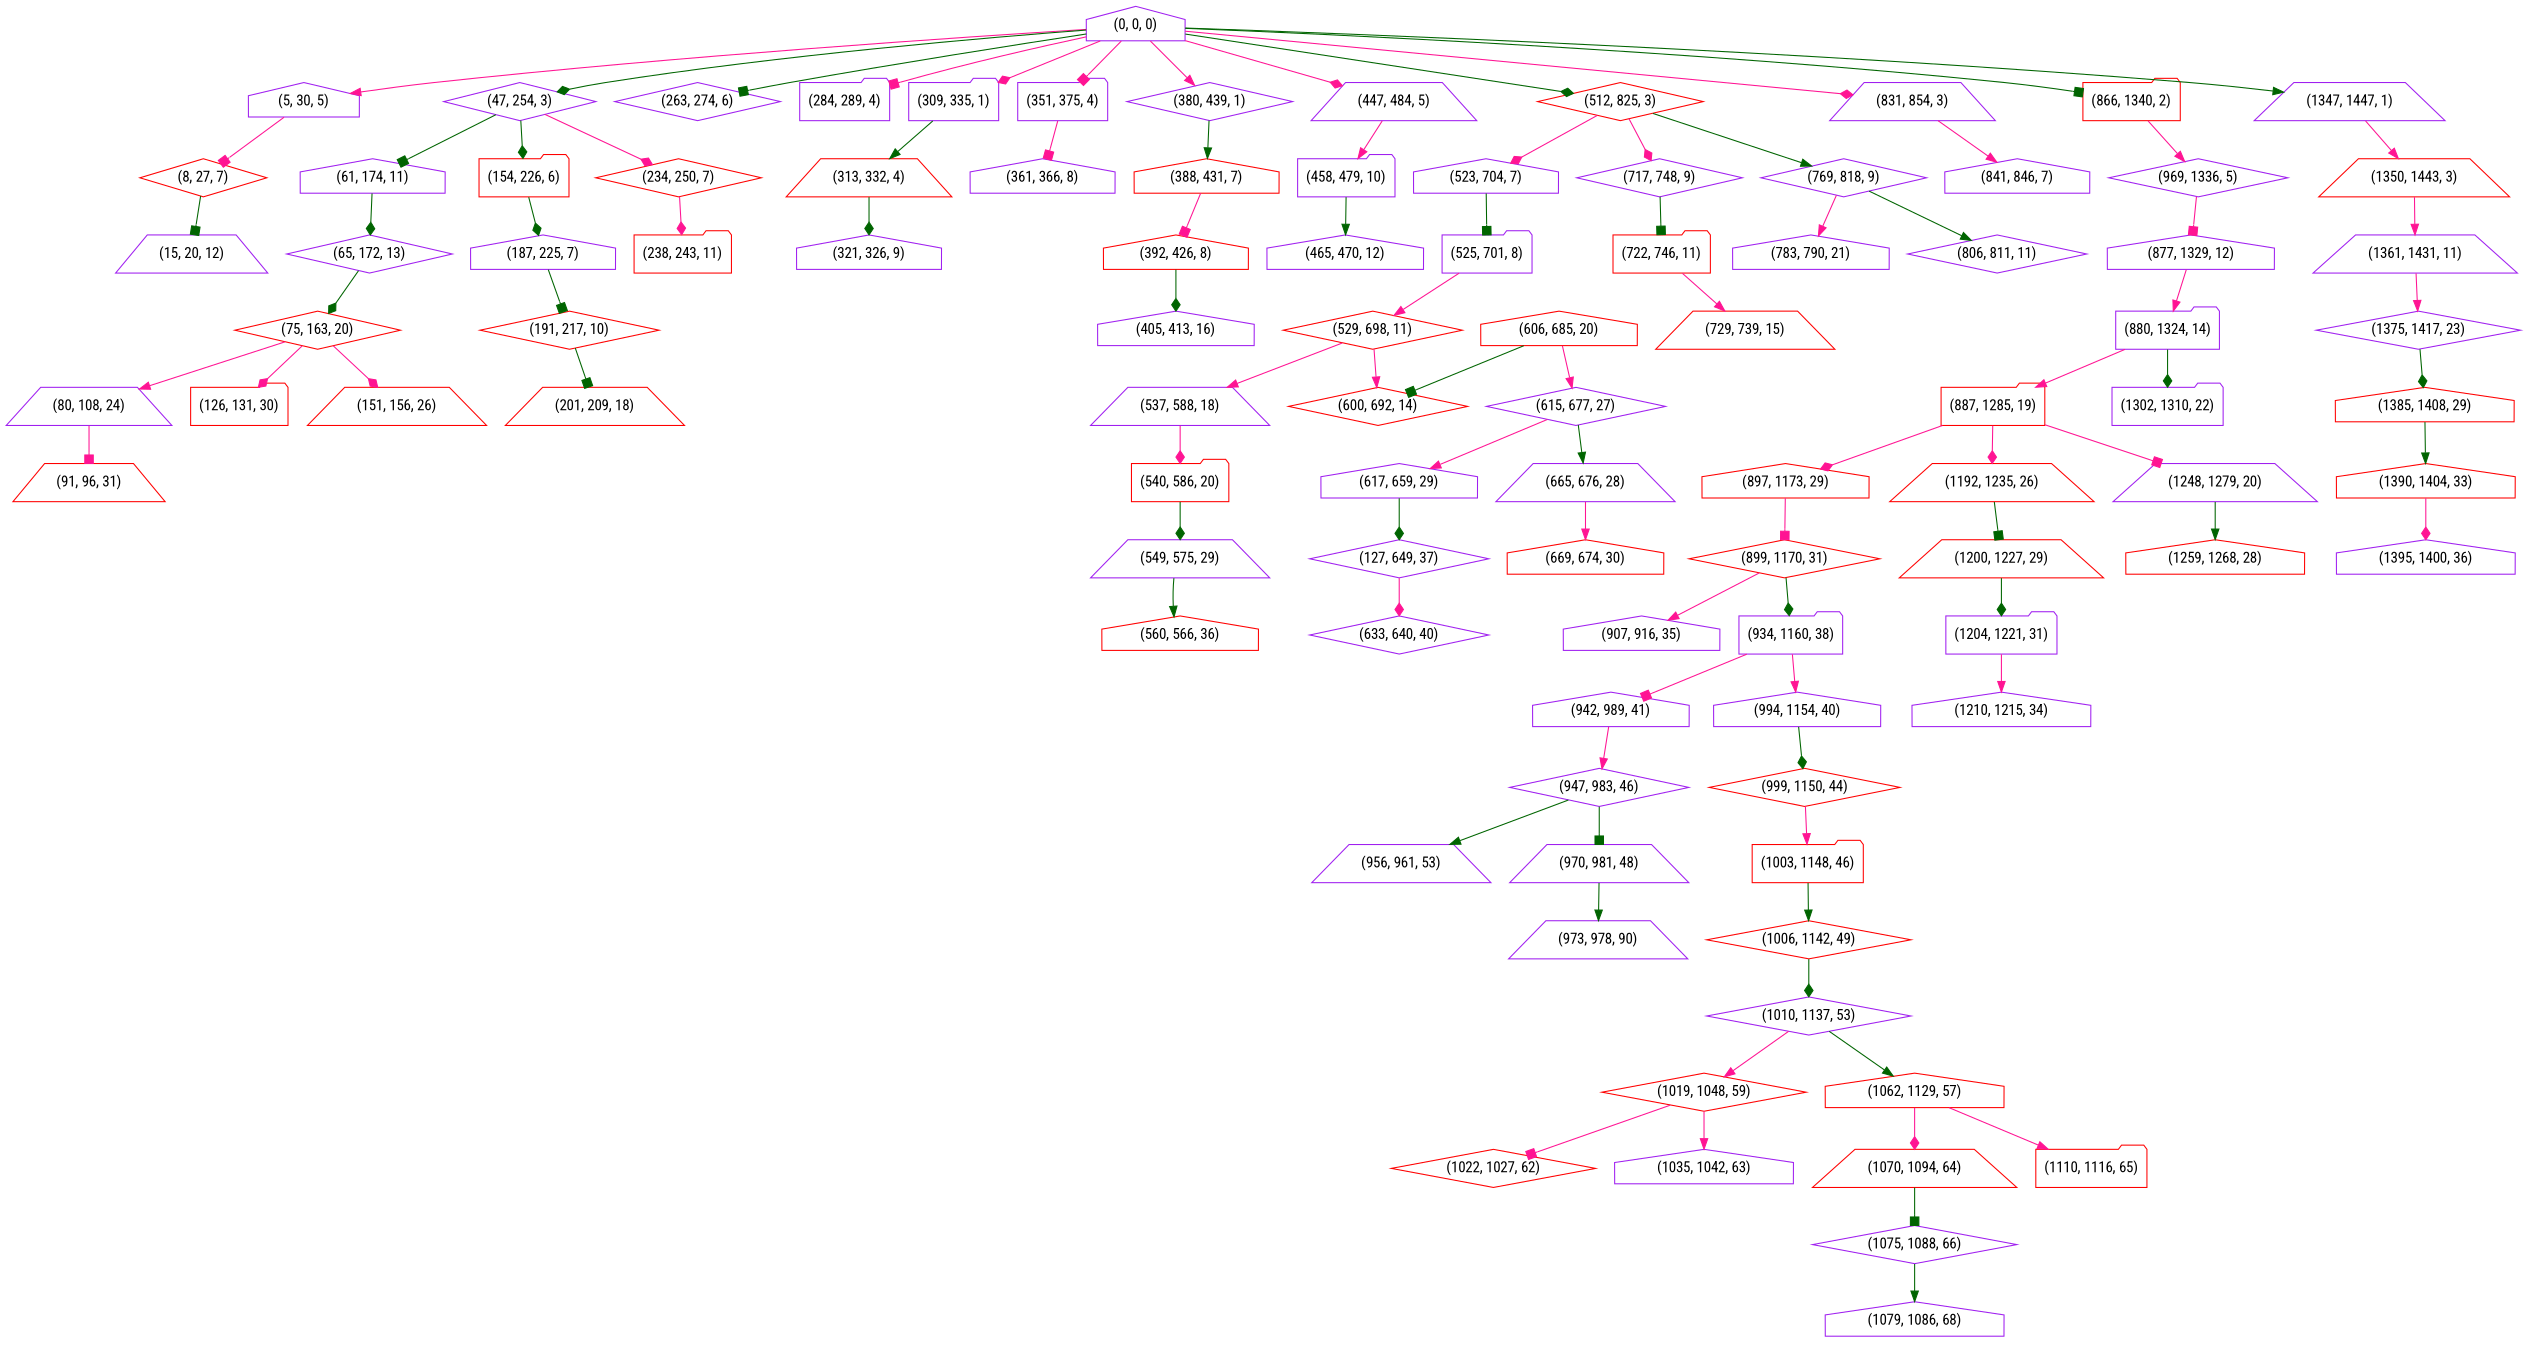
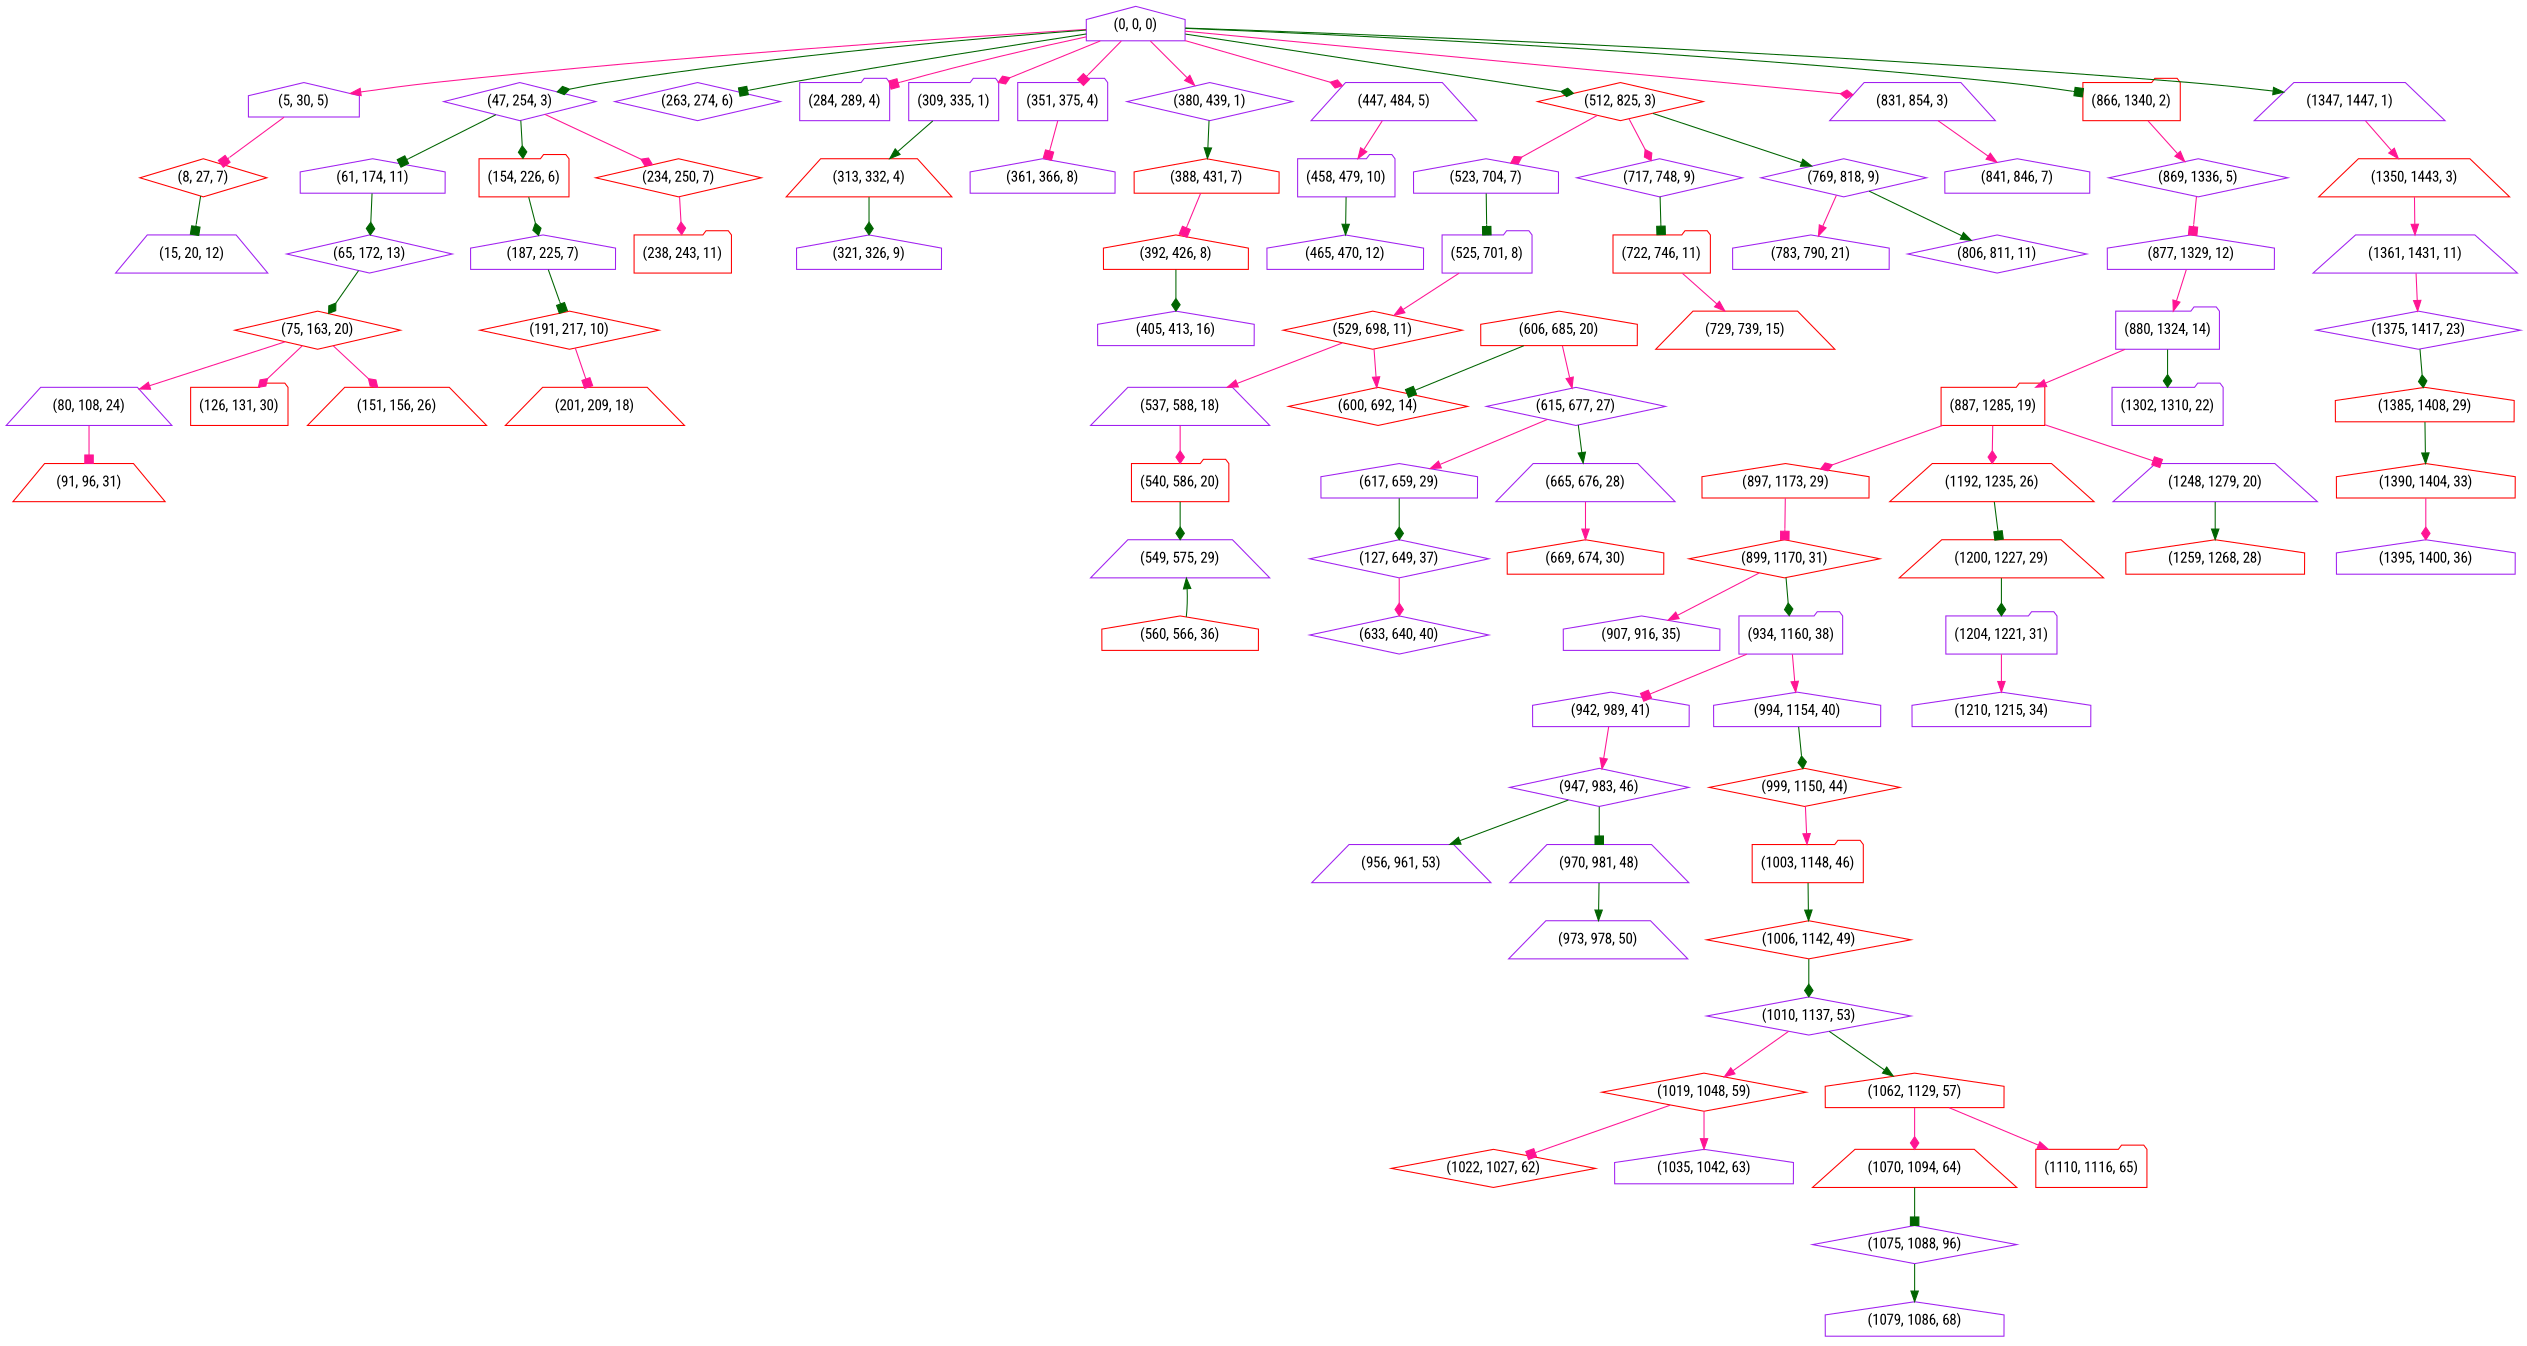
(2198, 178) -> (2198, 178)
(580, 362) -> (580, 362)
(1173, 592) -> (1187, 603)
(1598, 940) -> (1598, 940)
(1915, 1245) -> (1915, 1245)
